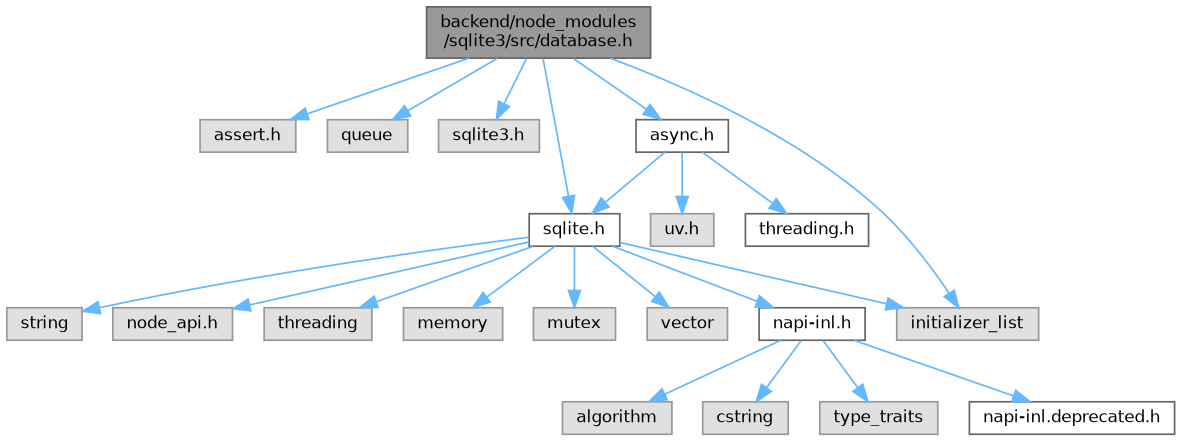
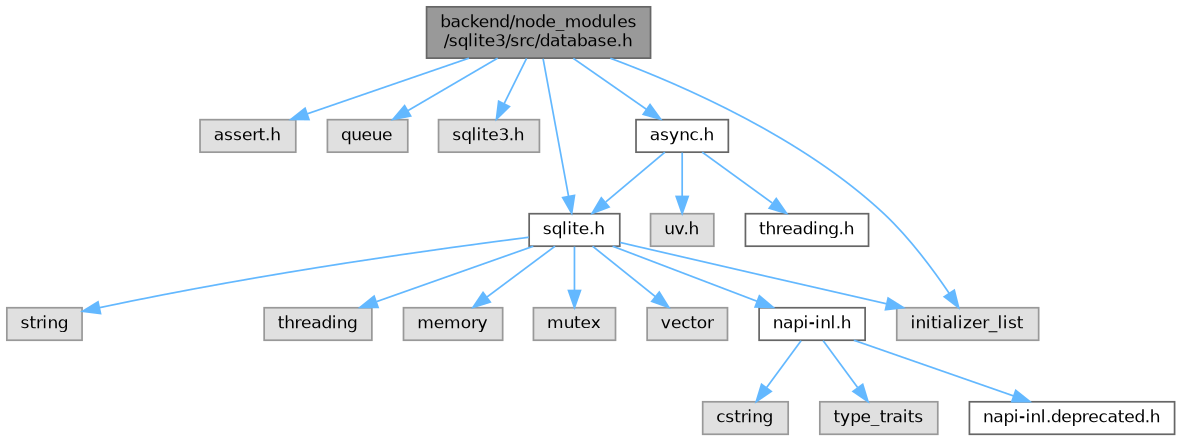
(173, 324) -> none
(617, 418) -> none
